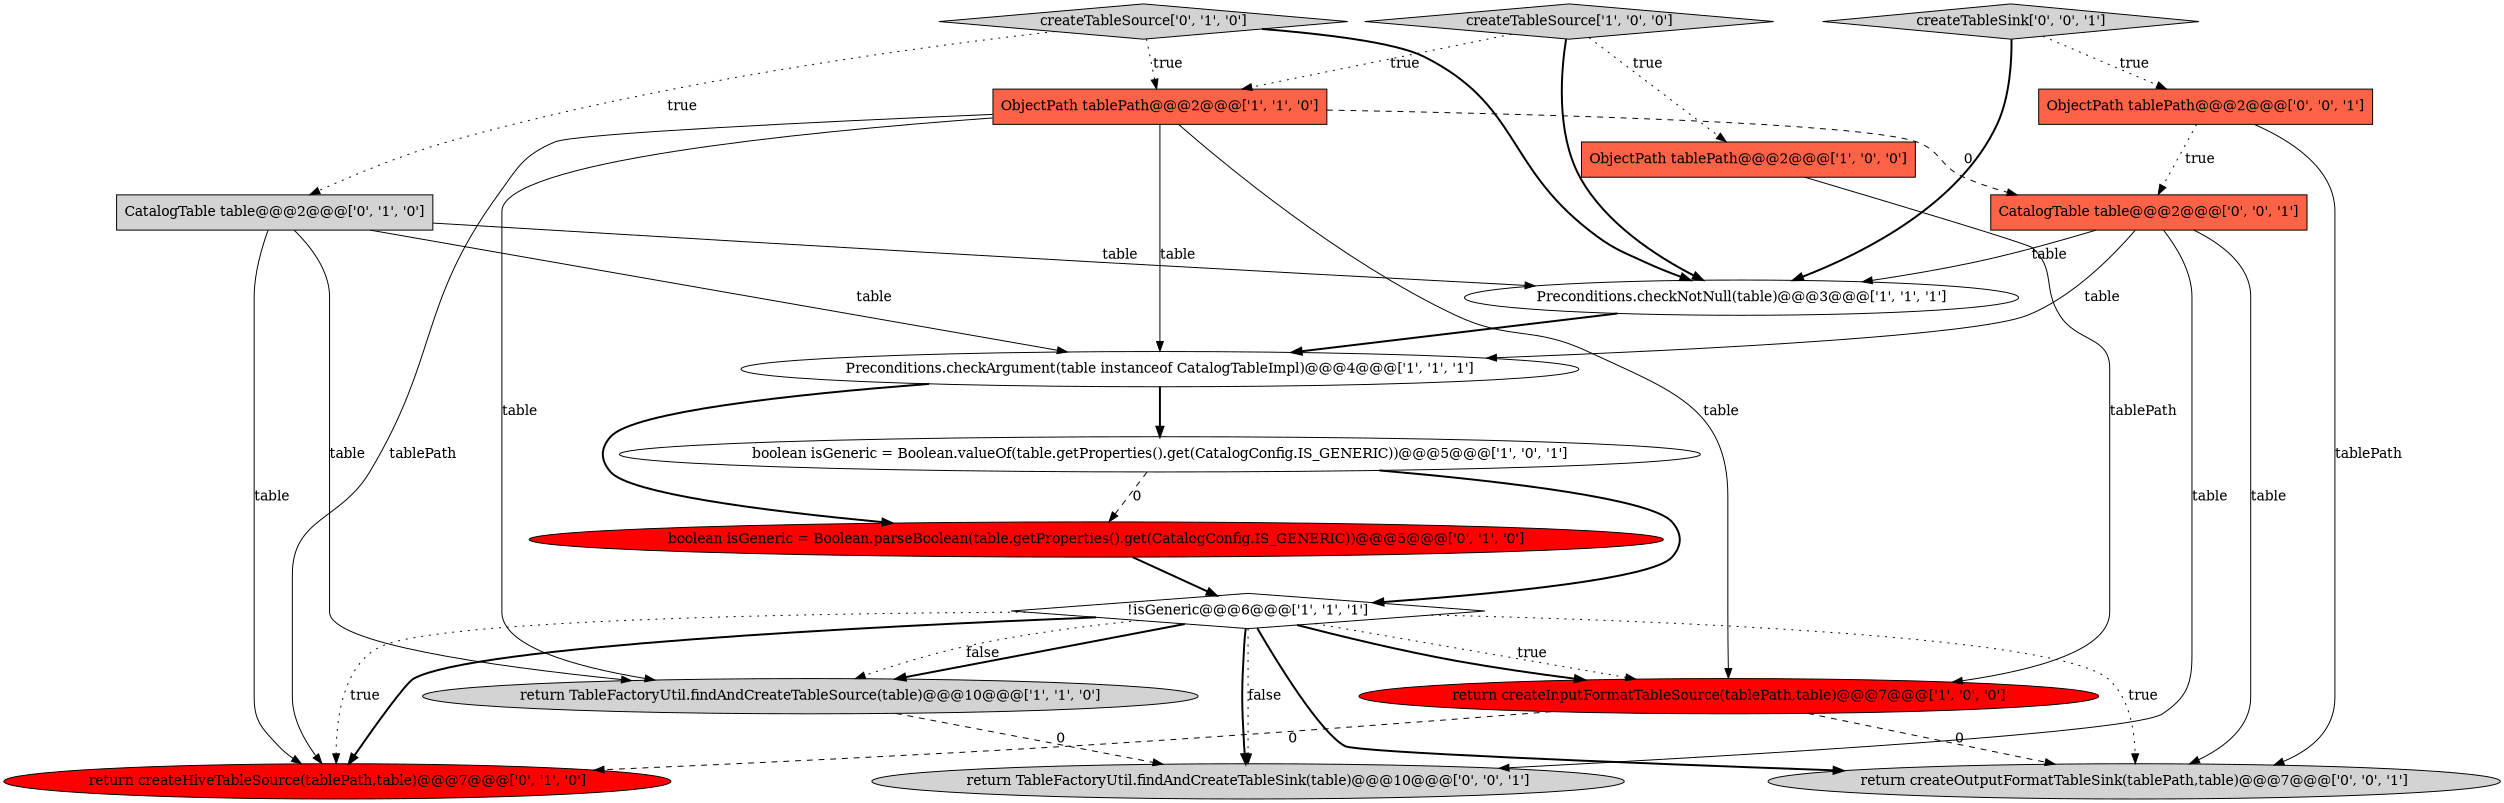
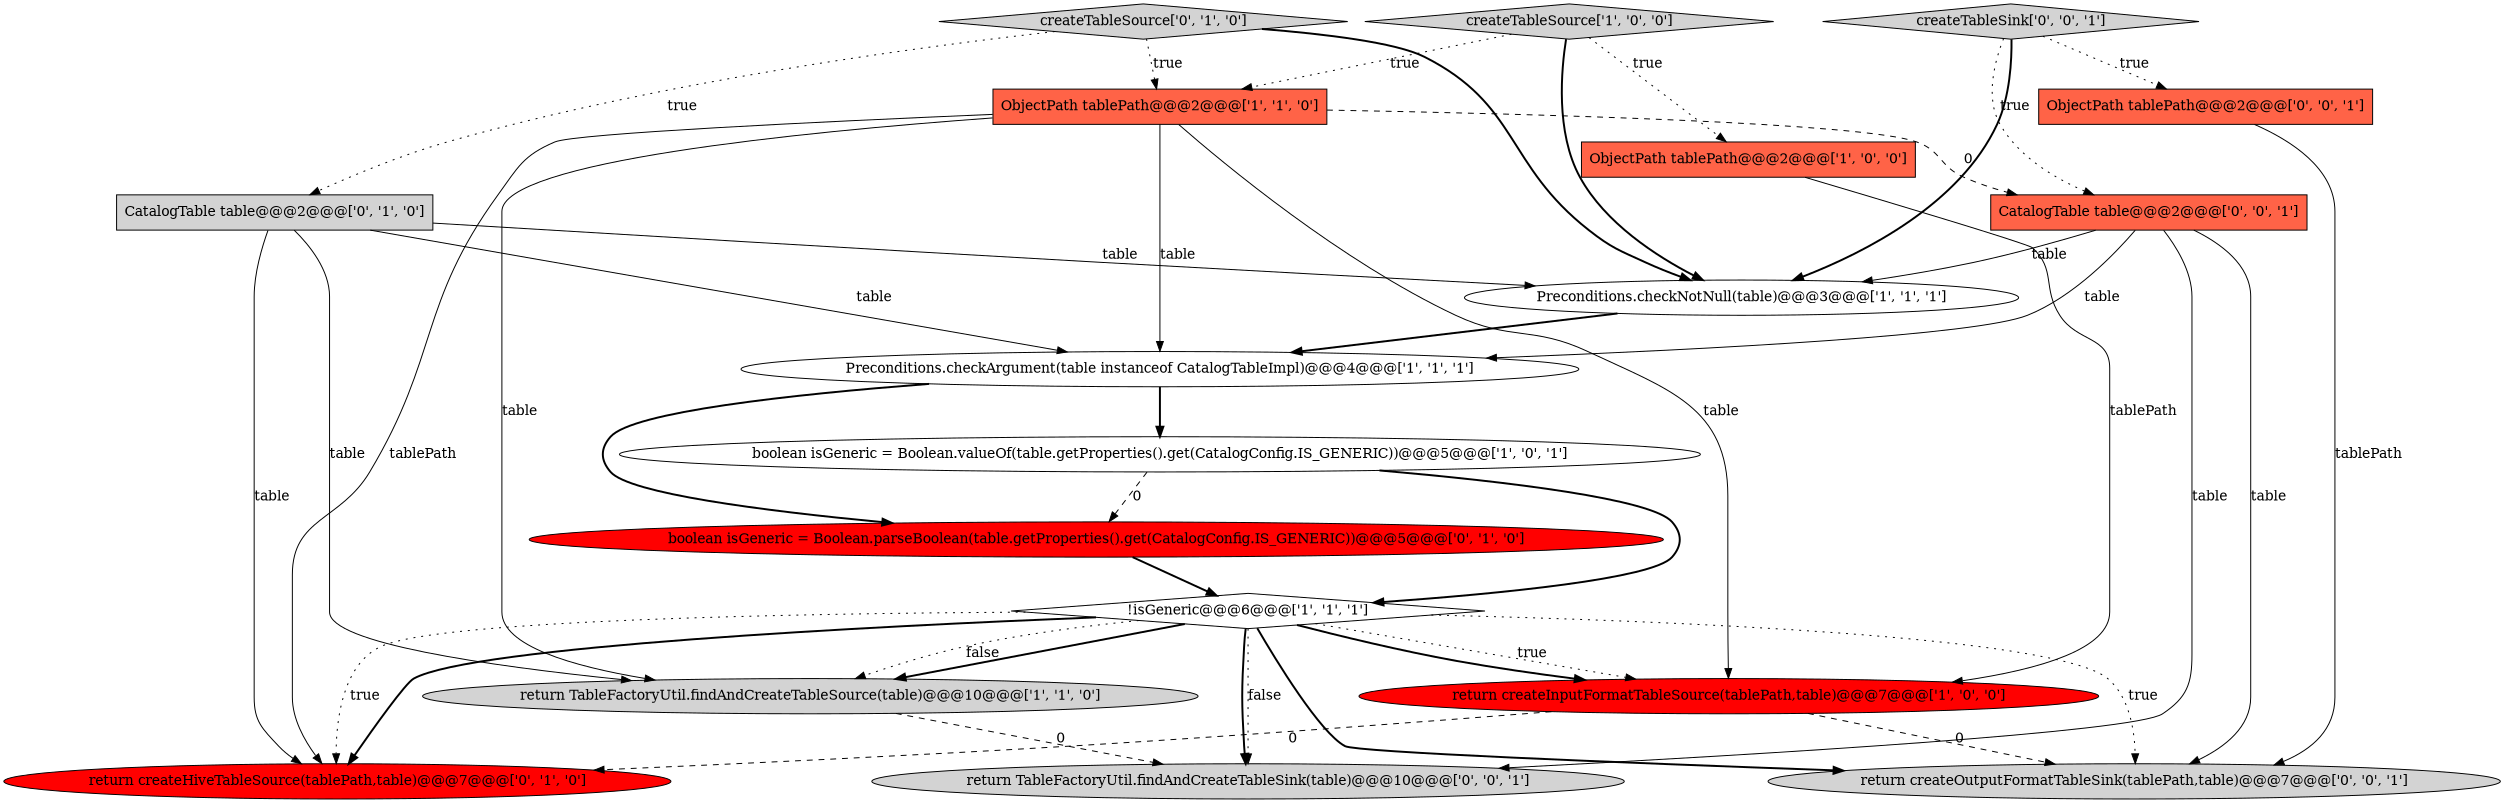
(2180, 155) -> (2006, 133)
